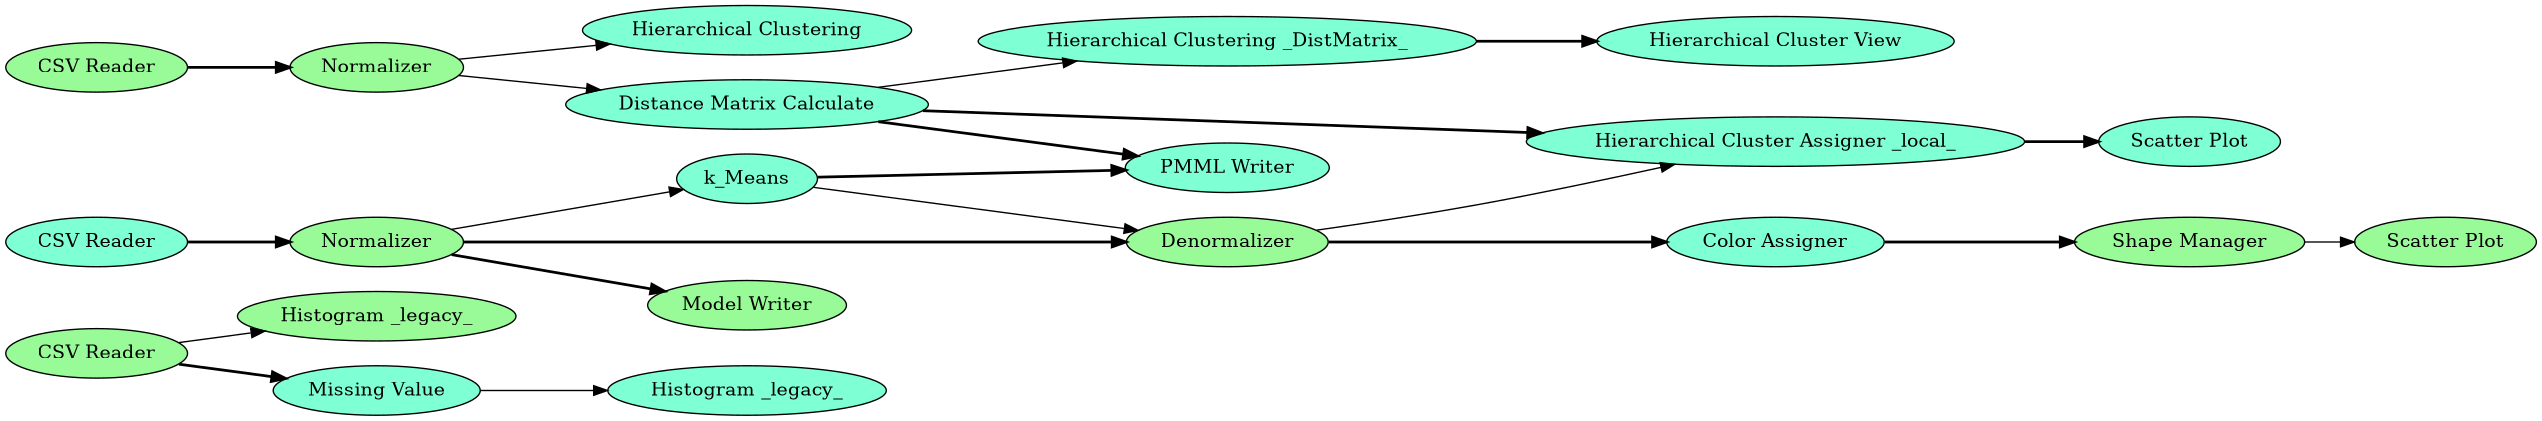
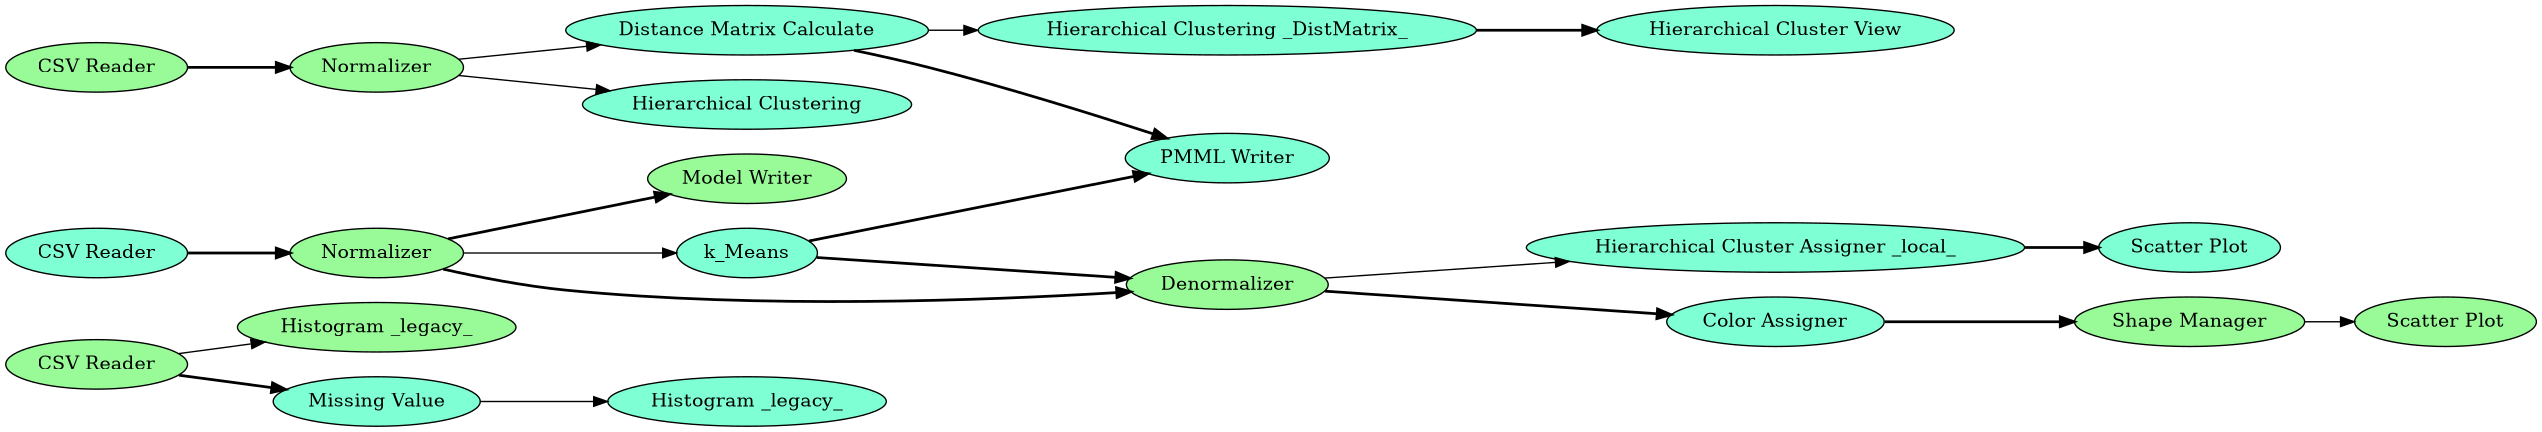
(1225, 122) -> none
(969, 208) -> (966, 267)
